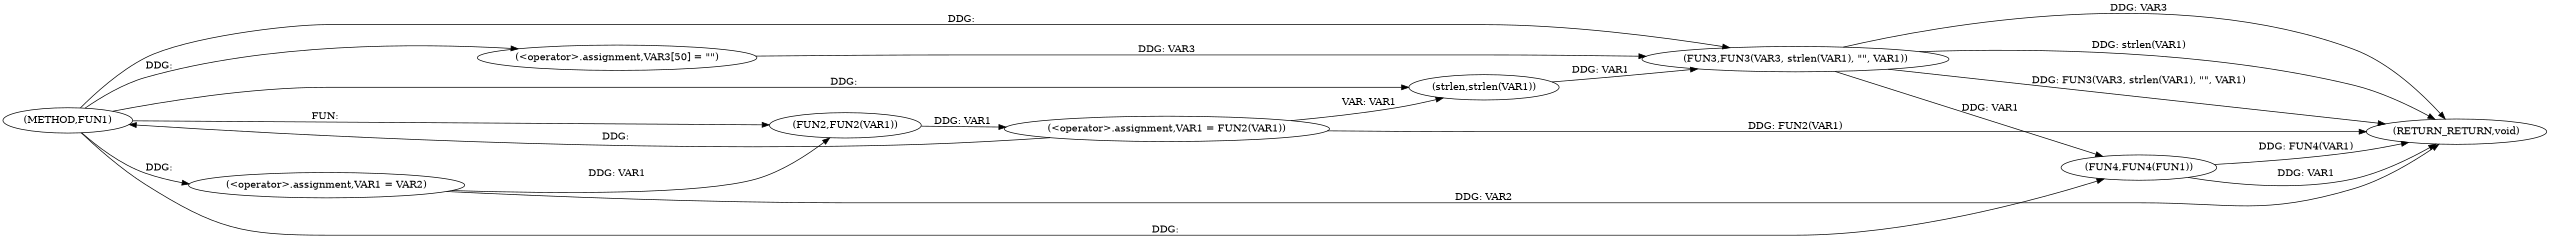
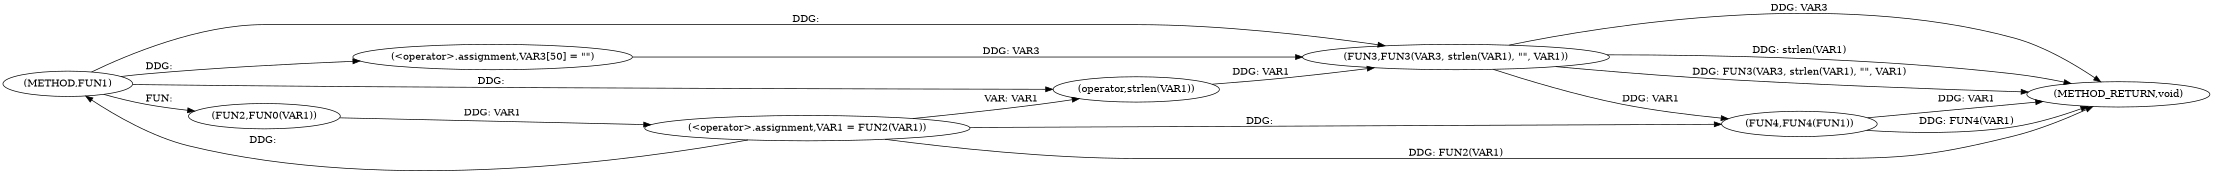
(1484, 87) -> (1136, 89)
(845, 125) -> (264, 116)
(2456, 132) -> (2118, 94)
(327, 185) -> none
(1078, 235) -> (1342, 126)
